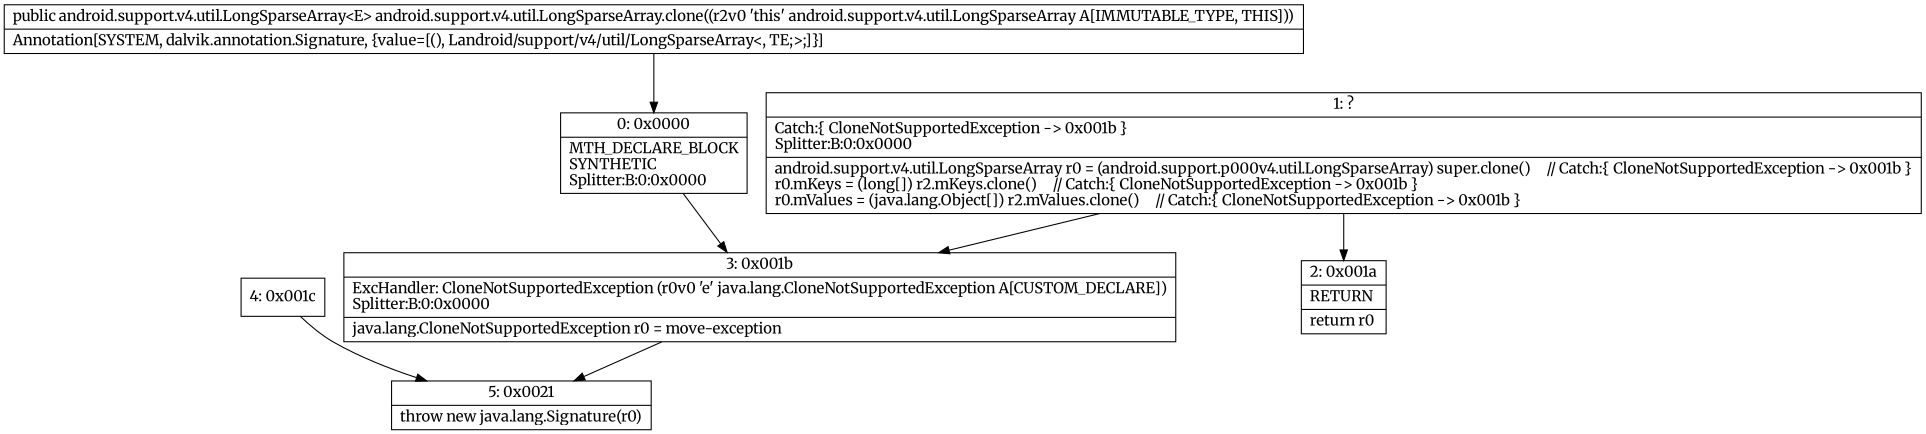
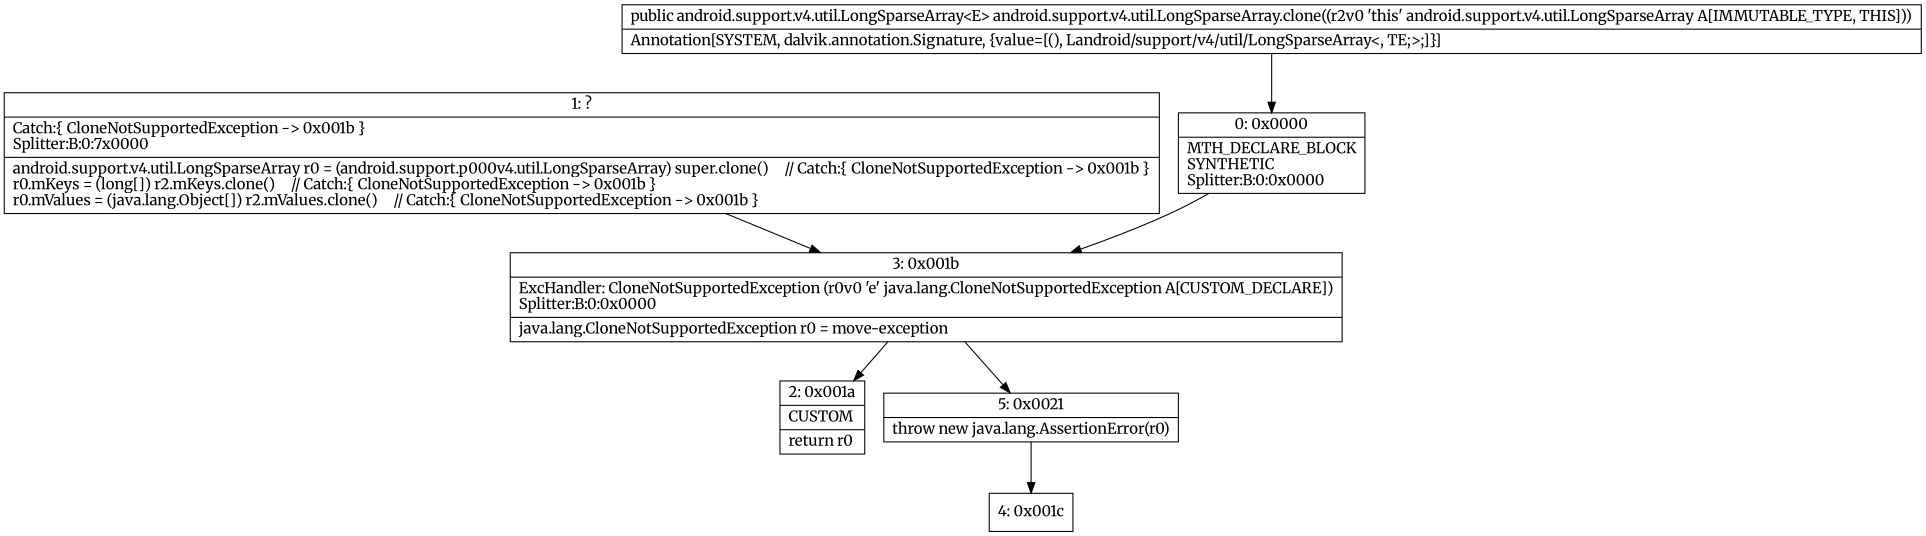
(844, 145) -> (81, 145)
(1344, 232) -> (874, 357)
(1342, 297) -> (821, 417)
(355, 353) -> (1031, 462)
(521, 417) -> (1031, 429)
